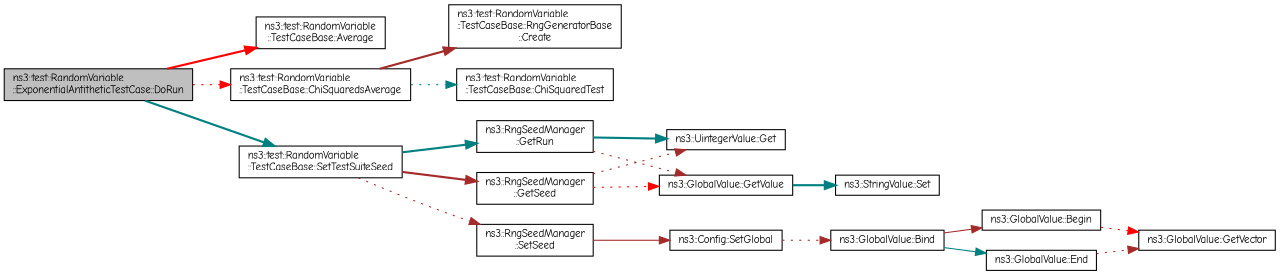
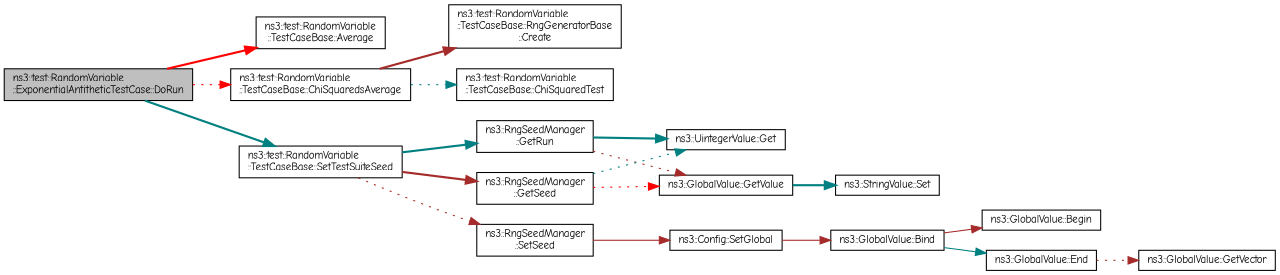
(622, 166) -> (622, 166)
(1114, 229) -> none
(801, 240) -> (801, 240)
